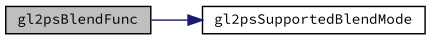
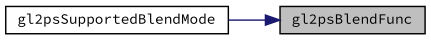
(170, 20) -> (247, 20)
